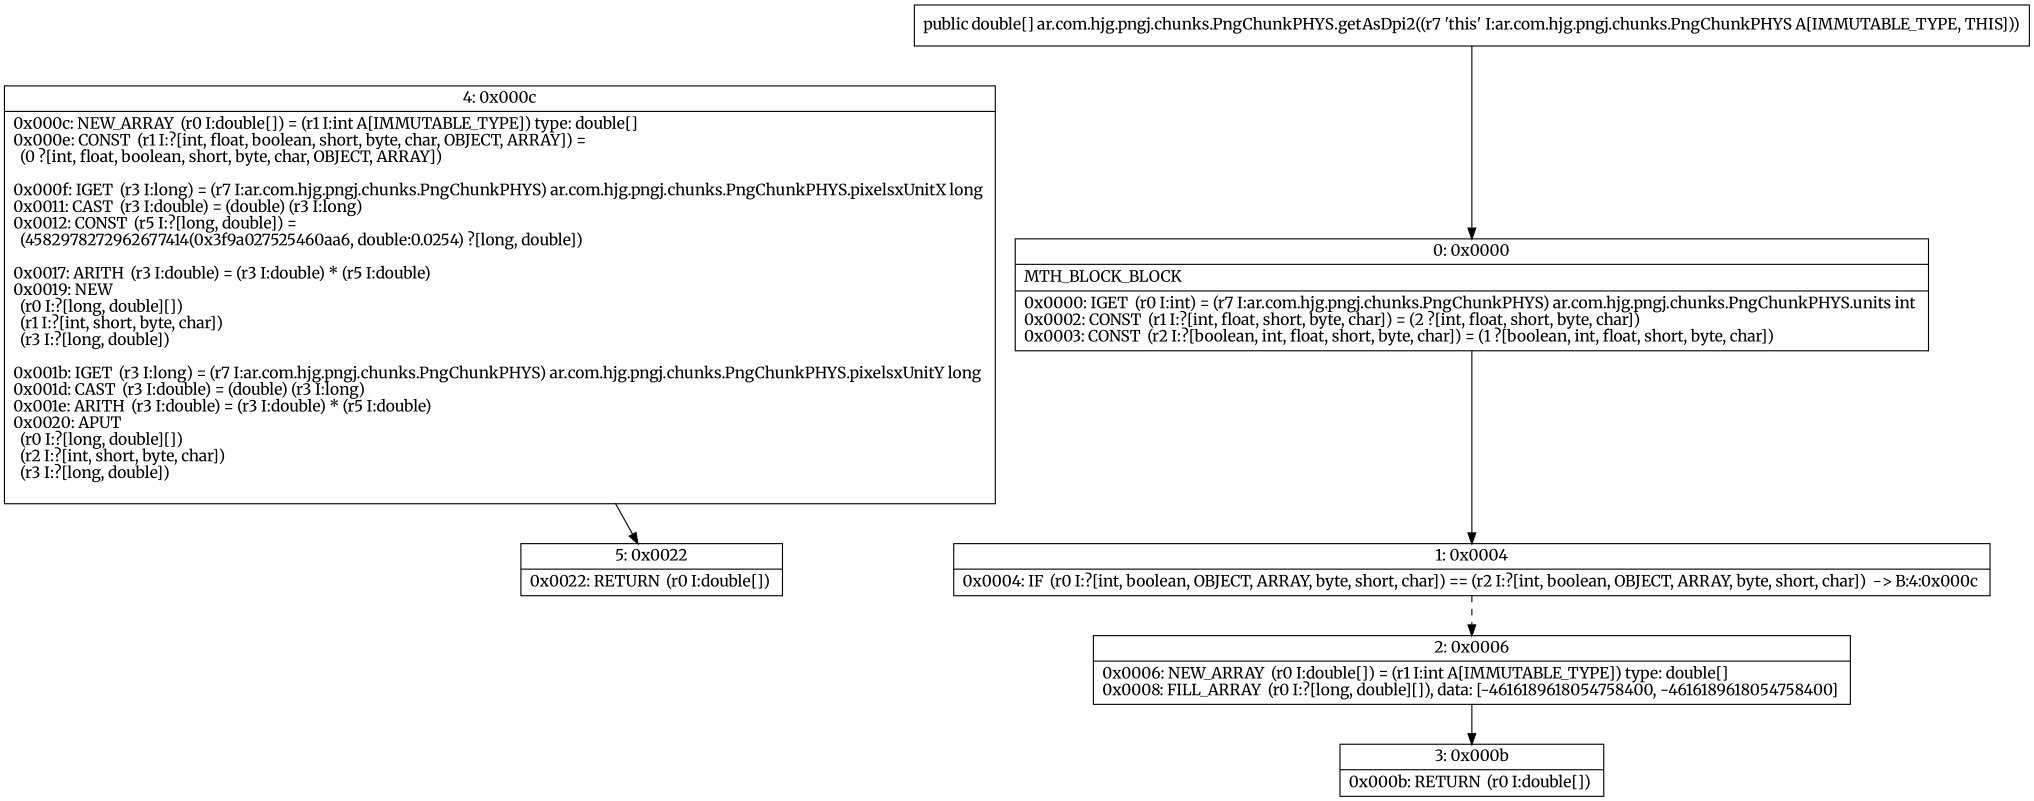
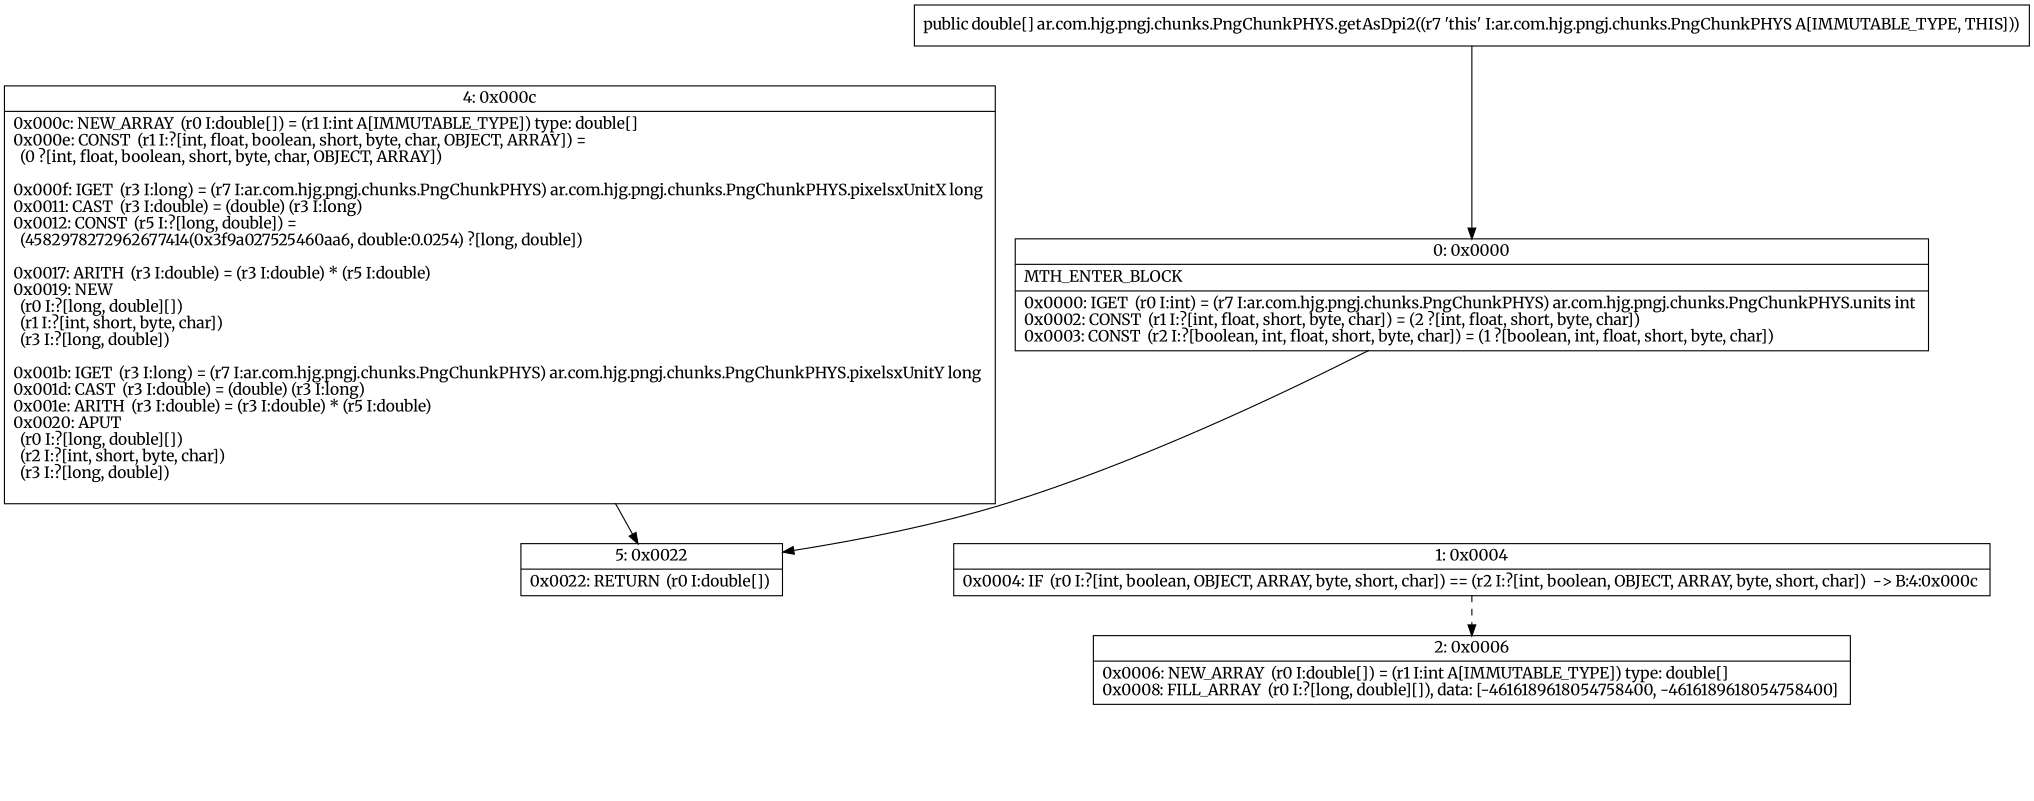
(1103, 277) -> (1103, 277)
(1472, 442) -> (1090, 475)
(1472, 770) -> none
